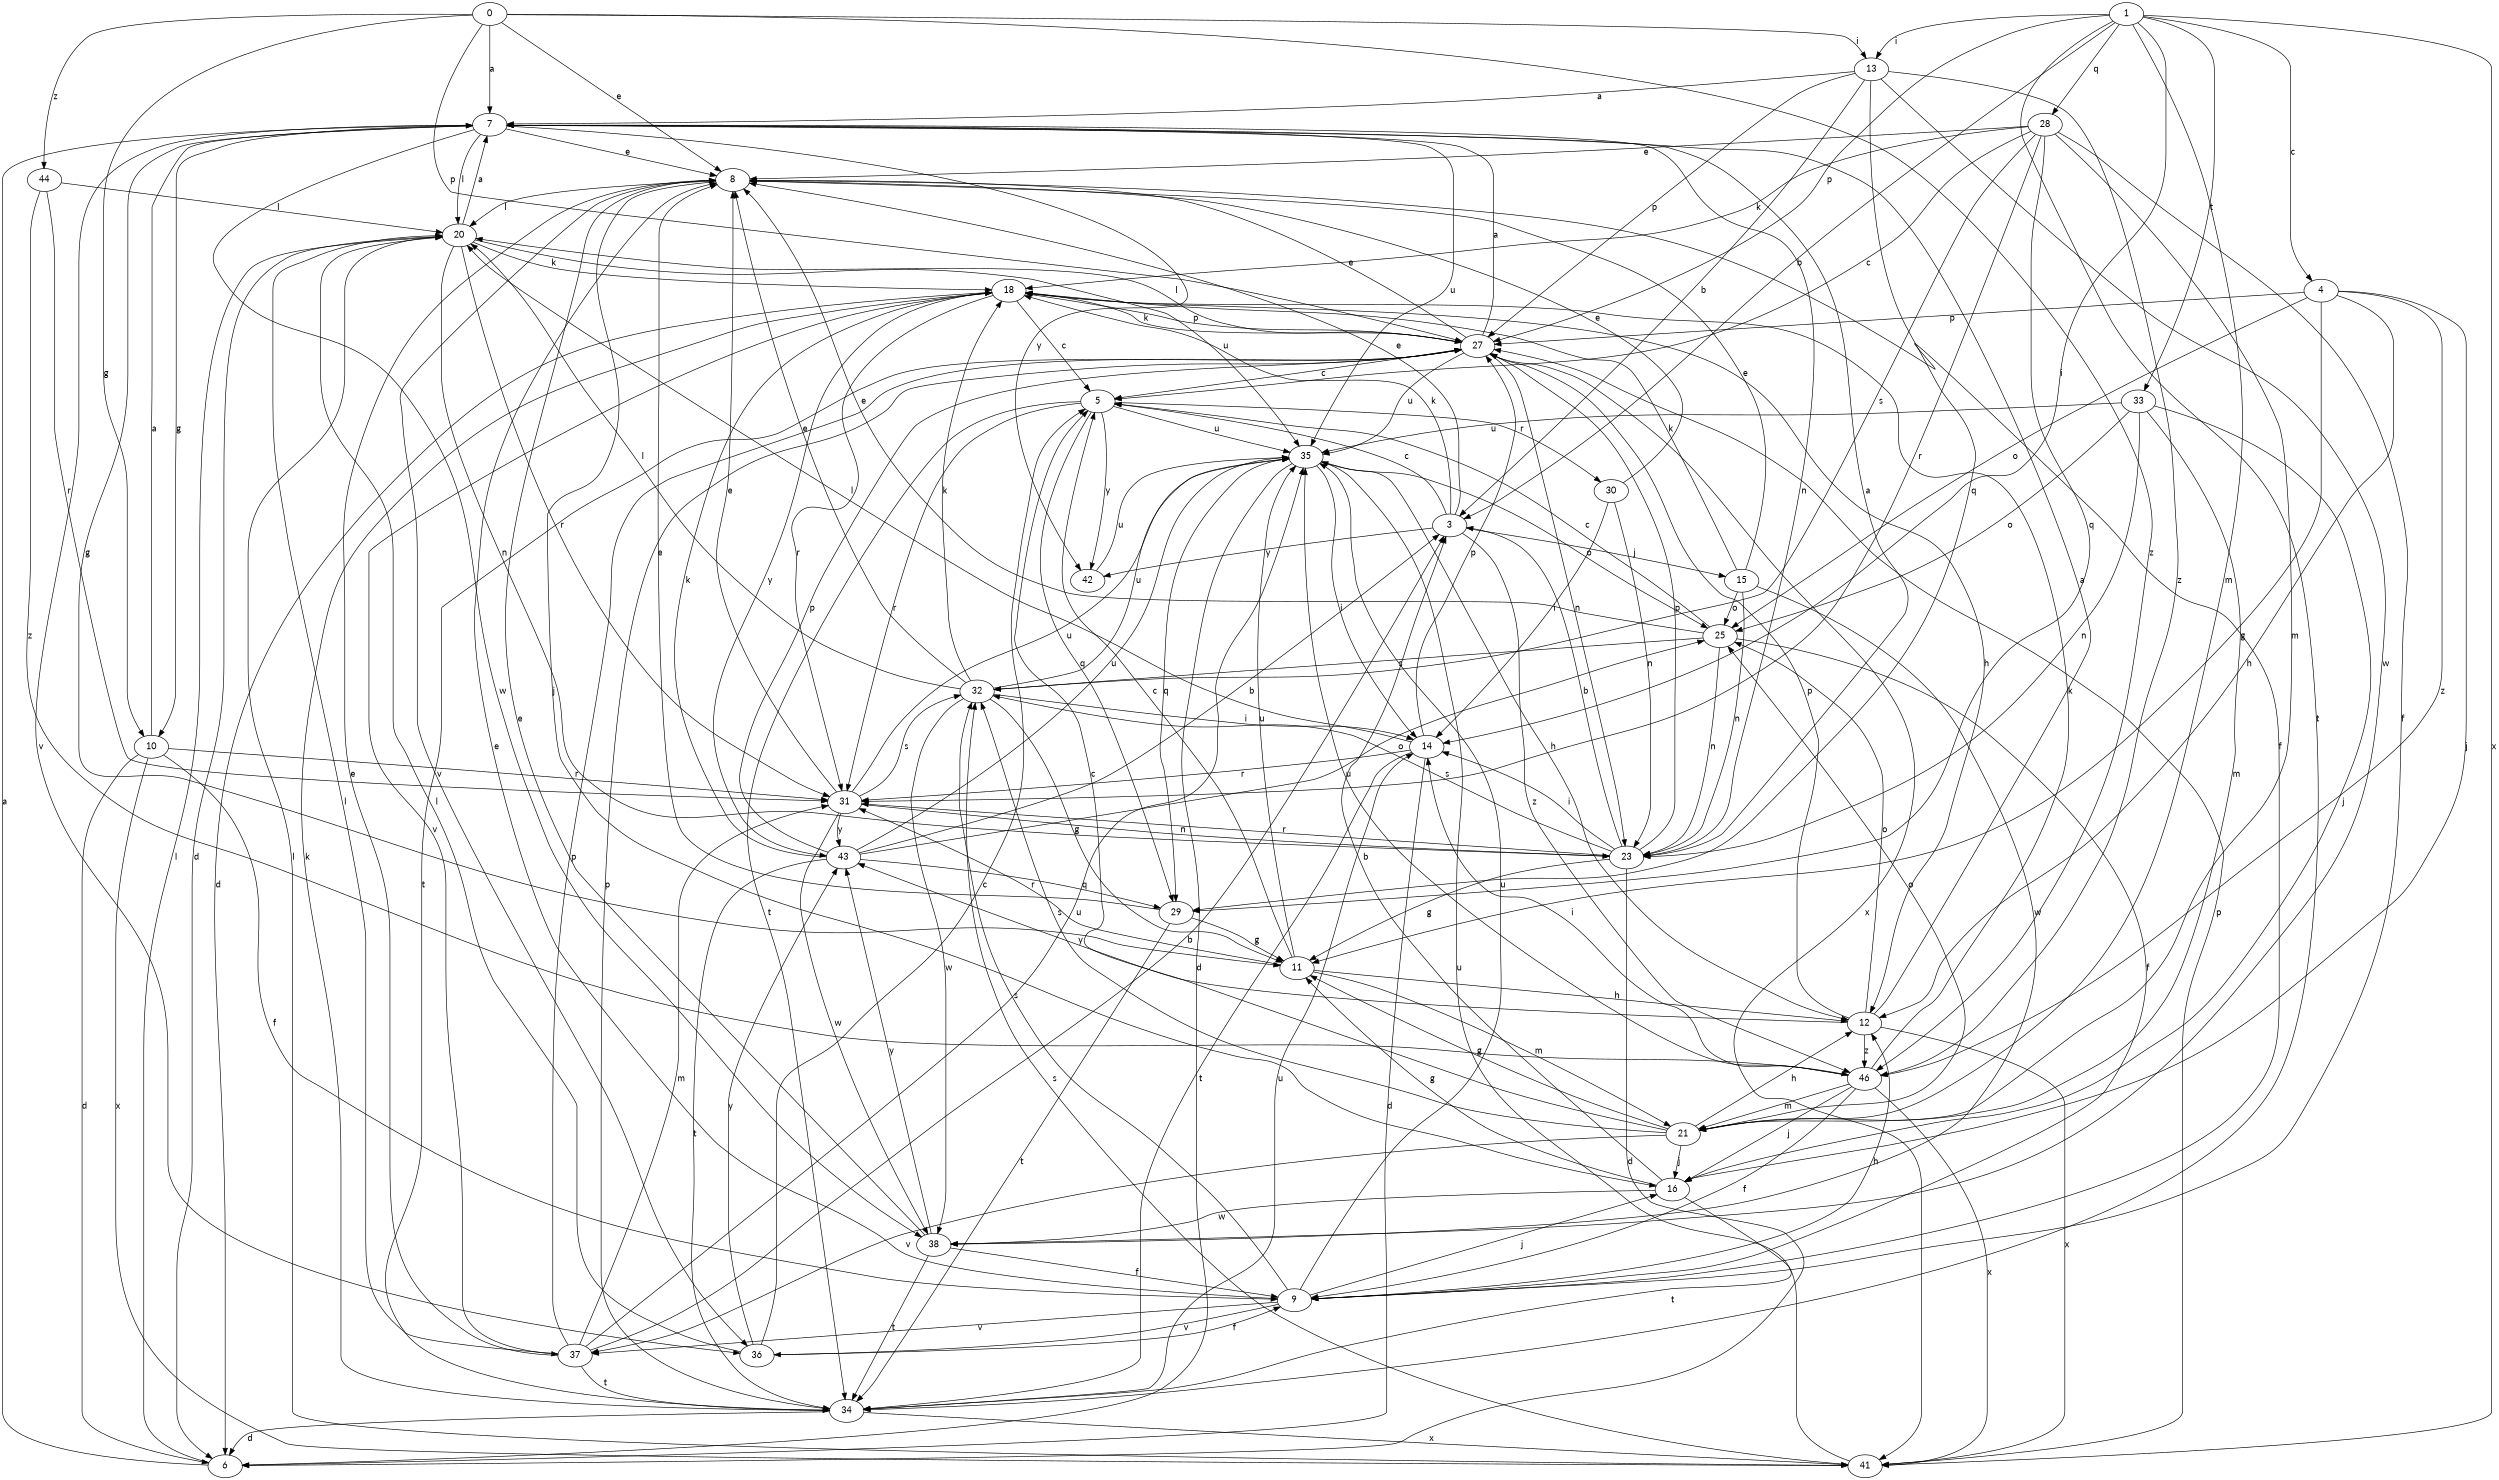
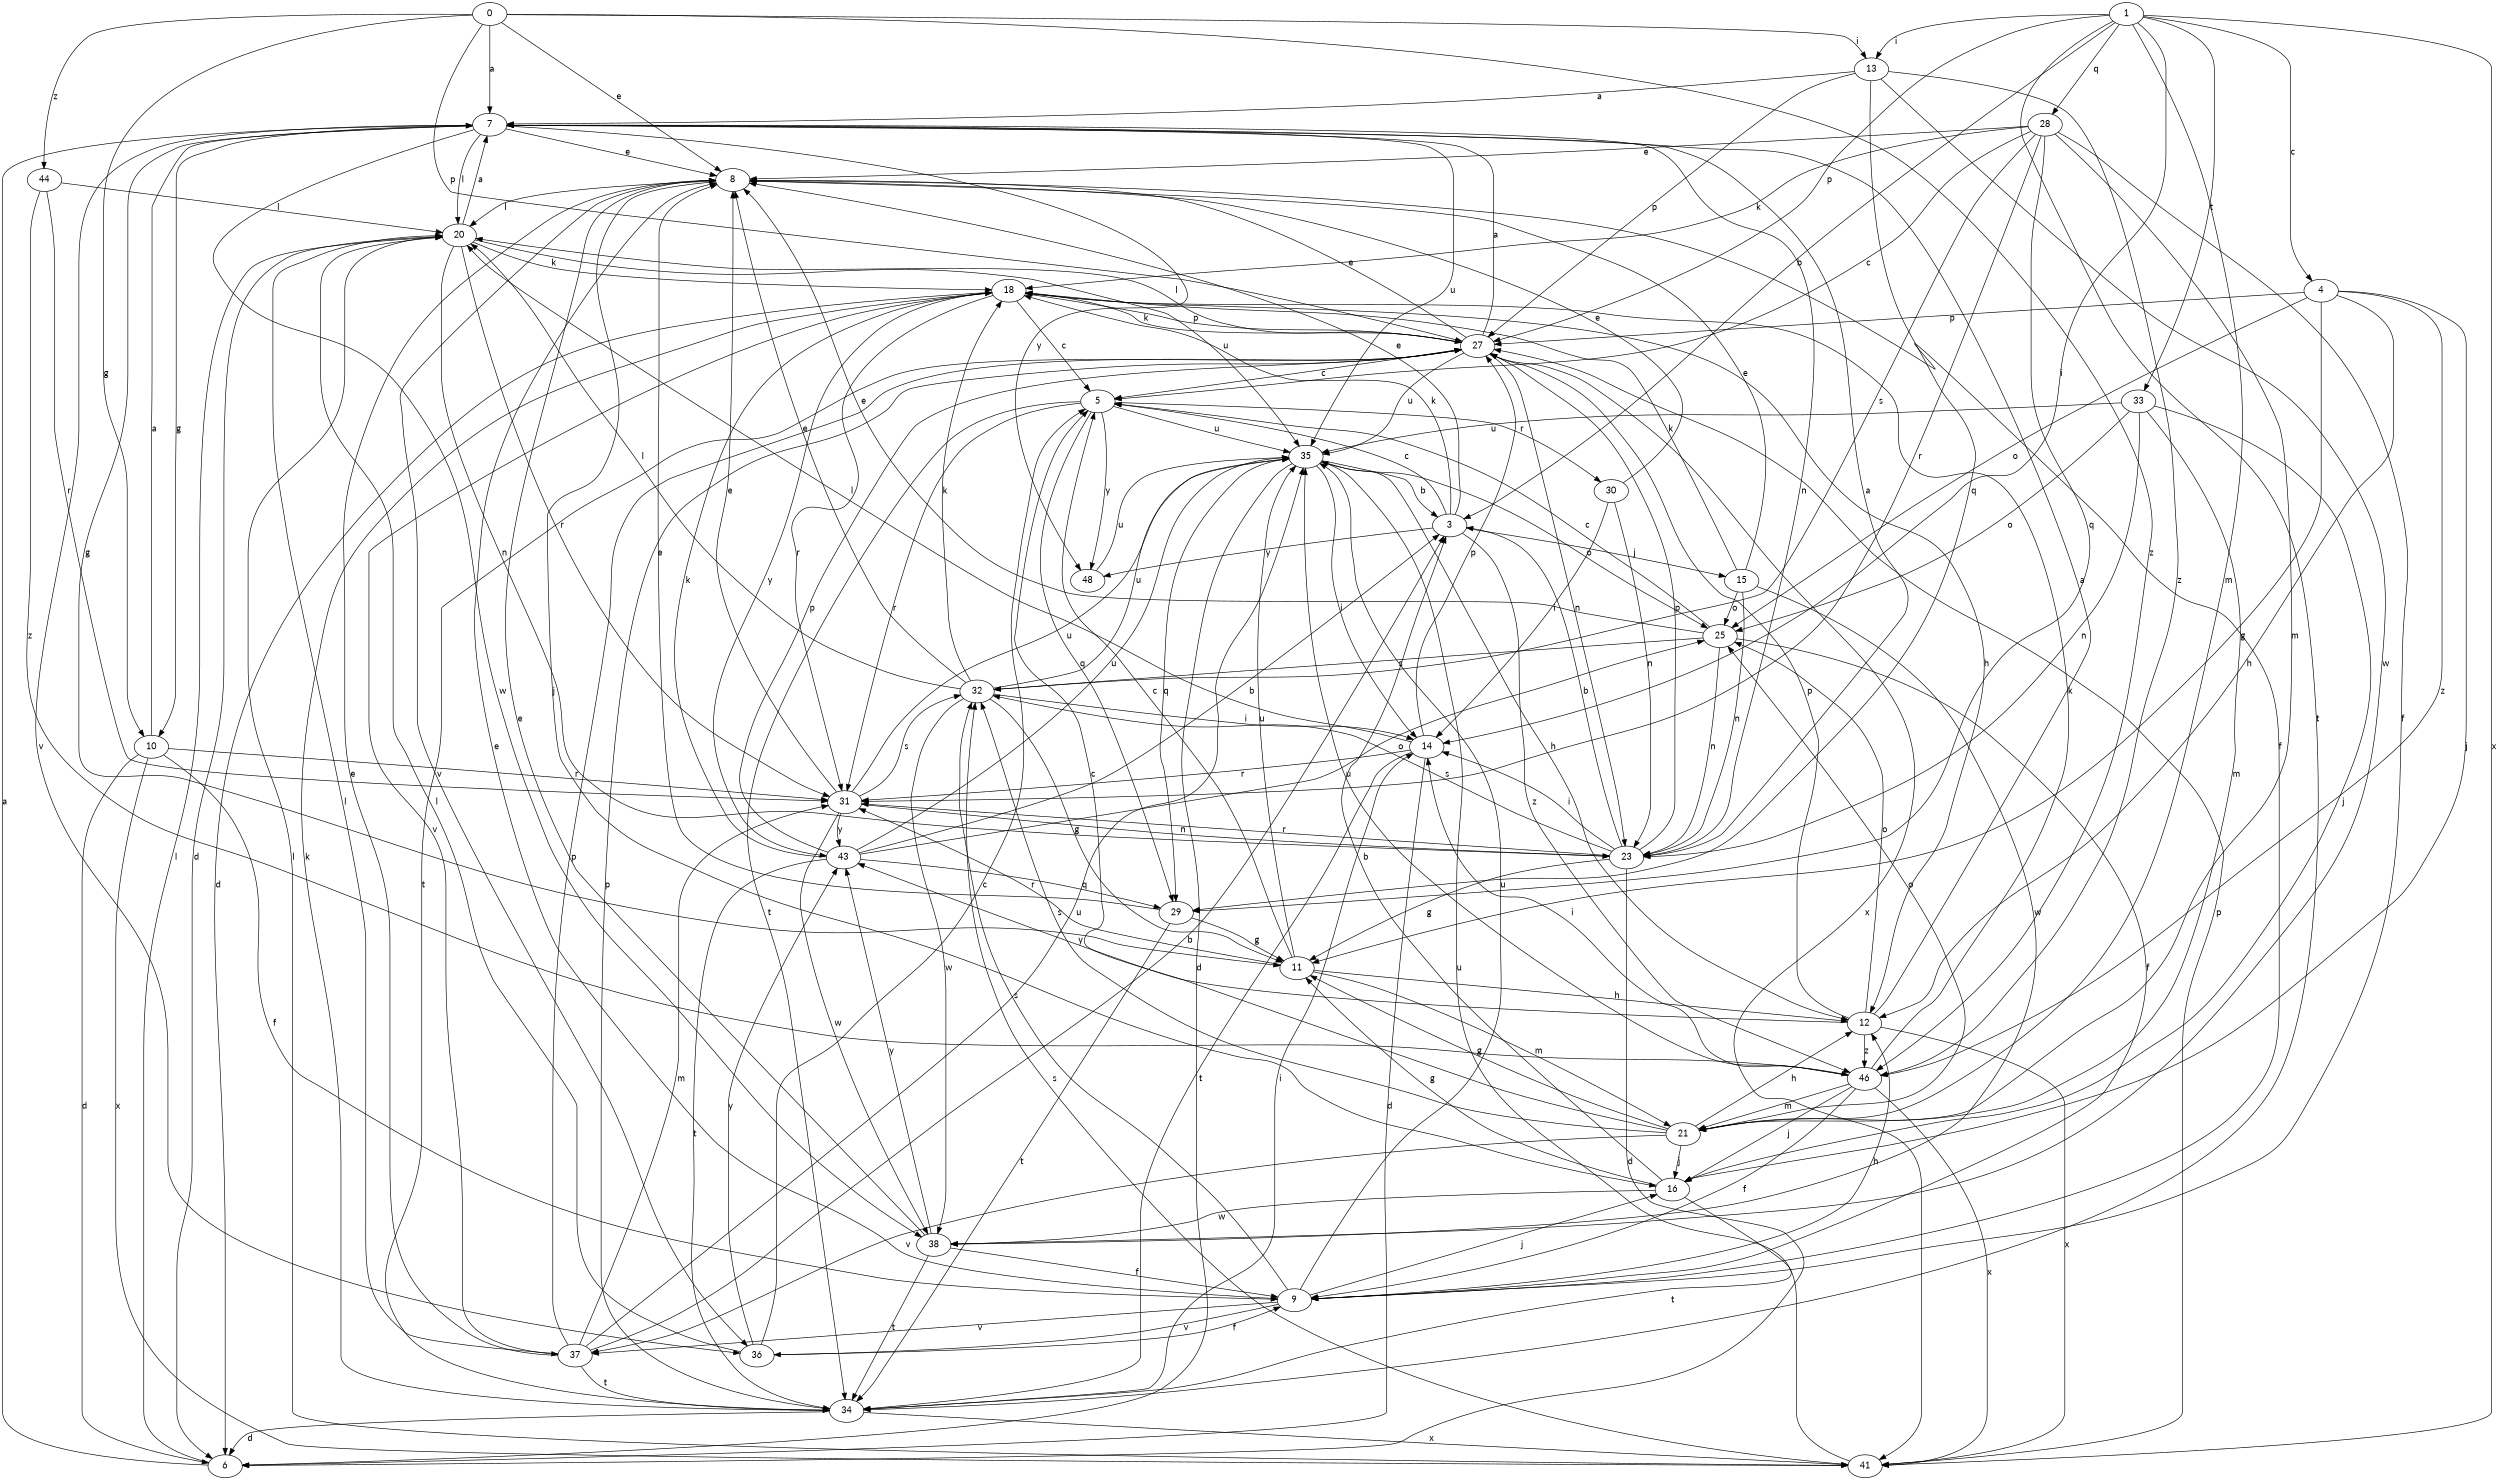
(1676, 306) -> (1398, 477)
(1088, 581) -> (1088, 581)
(1280, 1079) -> (1280, 1079)
